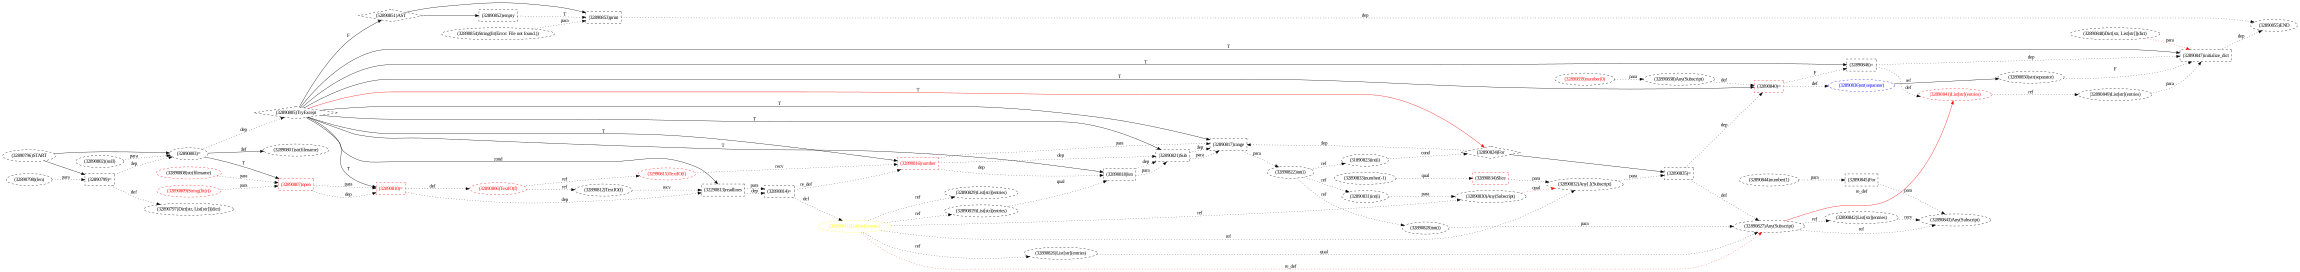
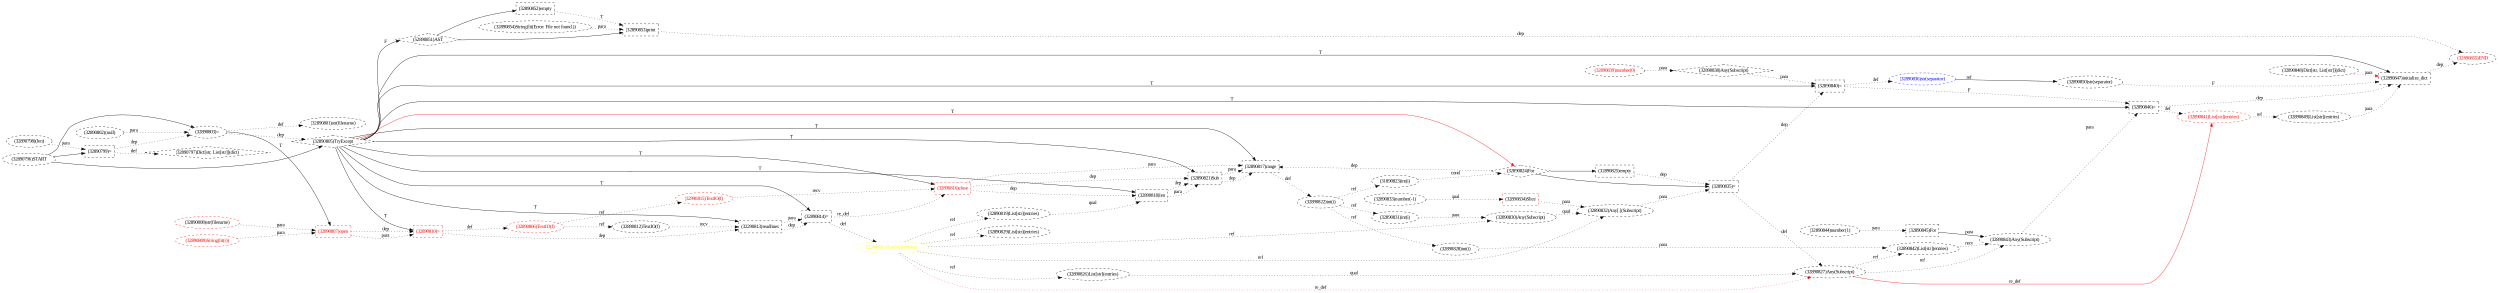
(2274, 25) -> (2473, 58)
(1679, 79) -> (1724, 71)
(1724, 80) -> (1784, 77)
(1769, 87) -> (1830, 86)
(234, 152) -> (263, 128)
(1257, 154) -> (1288, 179)
(498, 159) -> (535, 207)
(918, 164) -> (953, 188)
none -> (187, 168)
none -> (1615, 171)
none -> (2078, 175)
none -> (571, 186)
(1535, 191) -> (1565, 214)
(1911, 196) -> (1960, 234)
(189, 209) -> (207, 153)
(1589, 226) -> (1681, 247)
